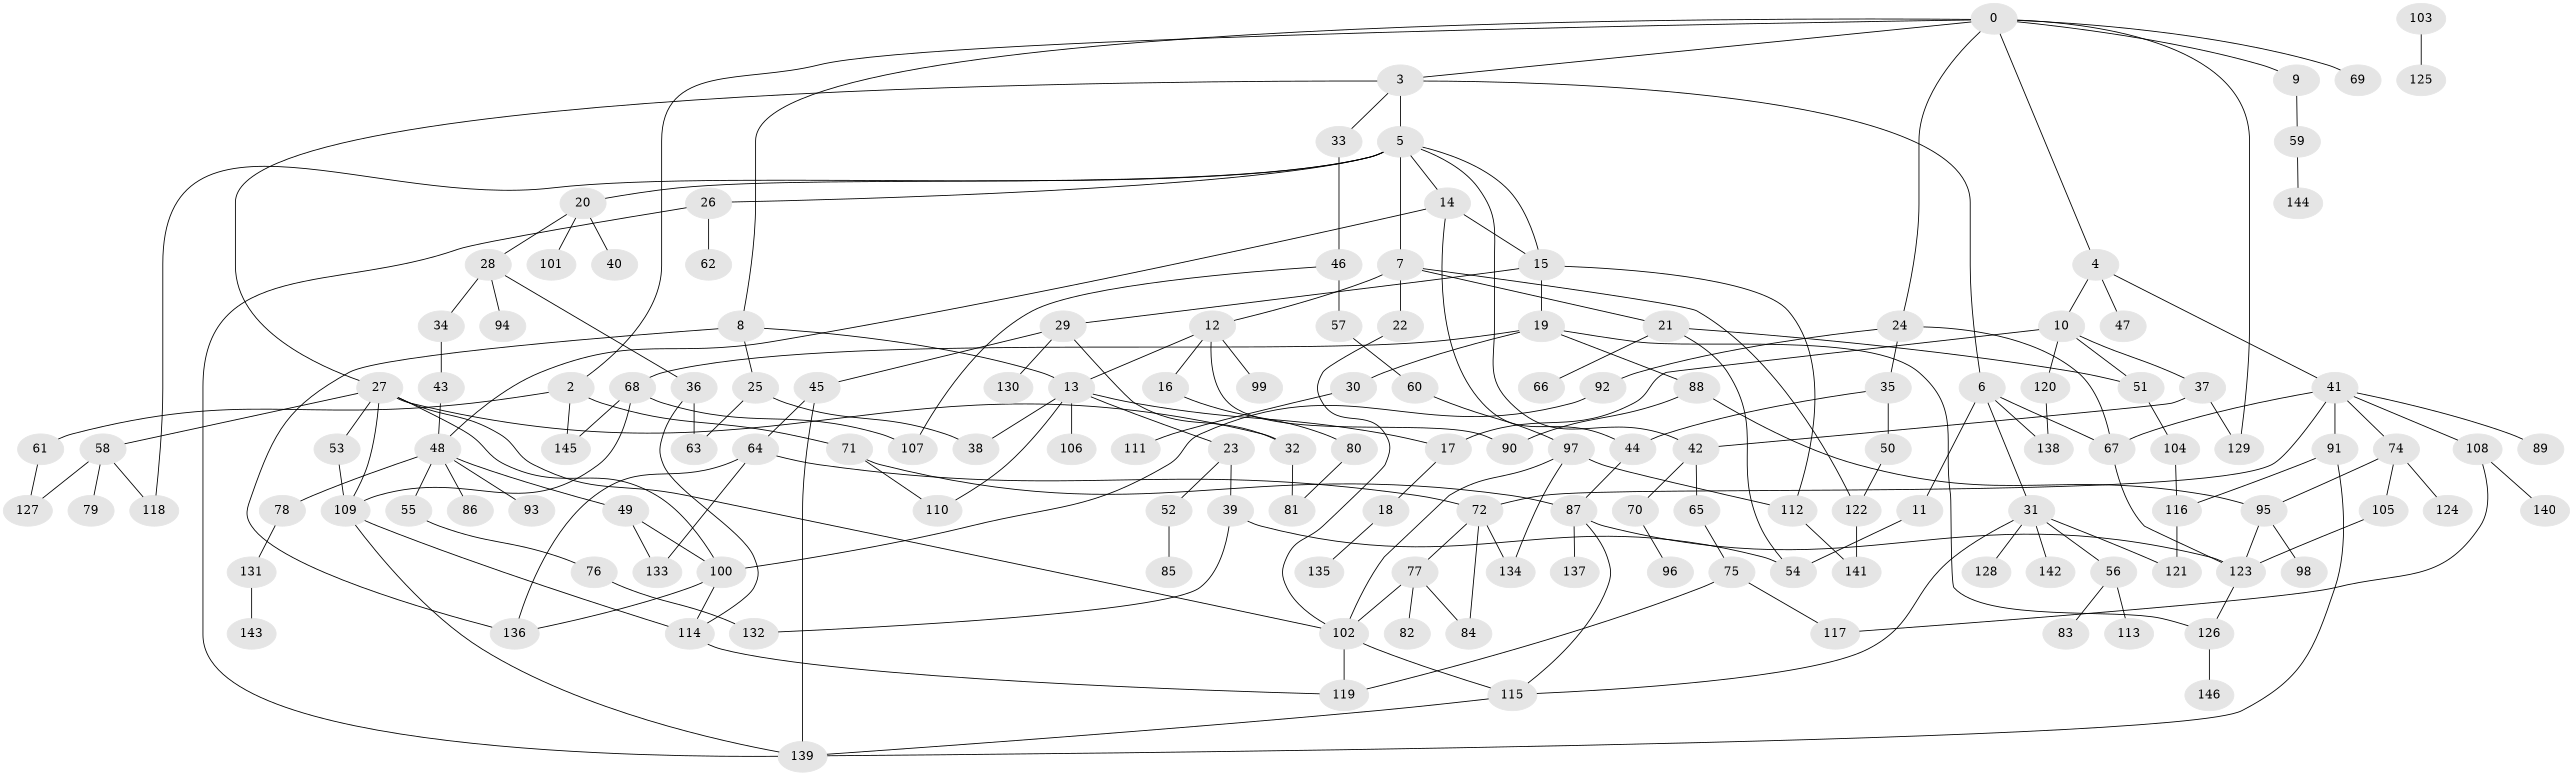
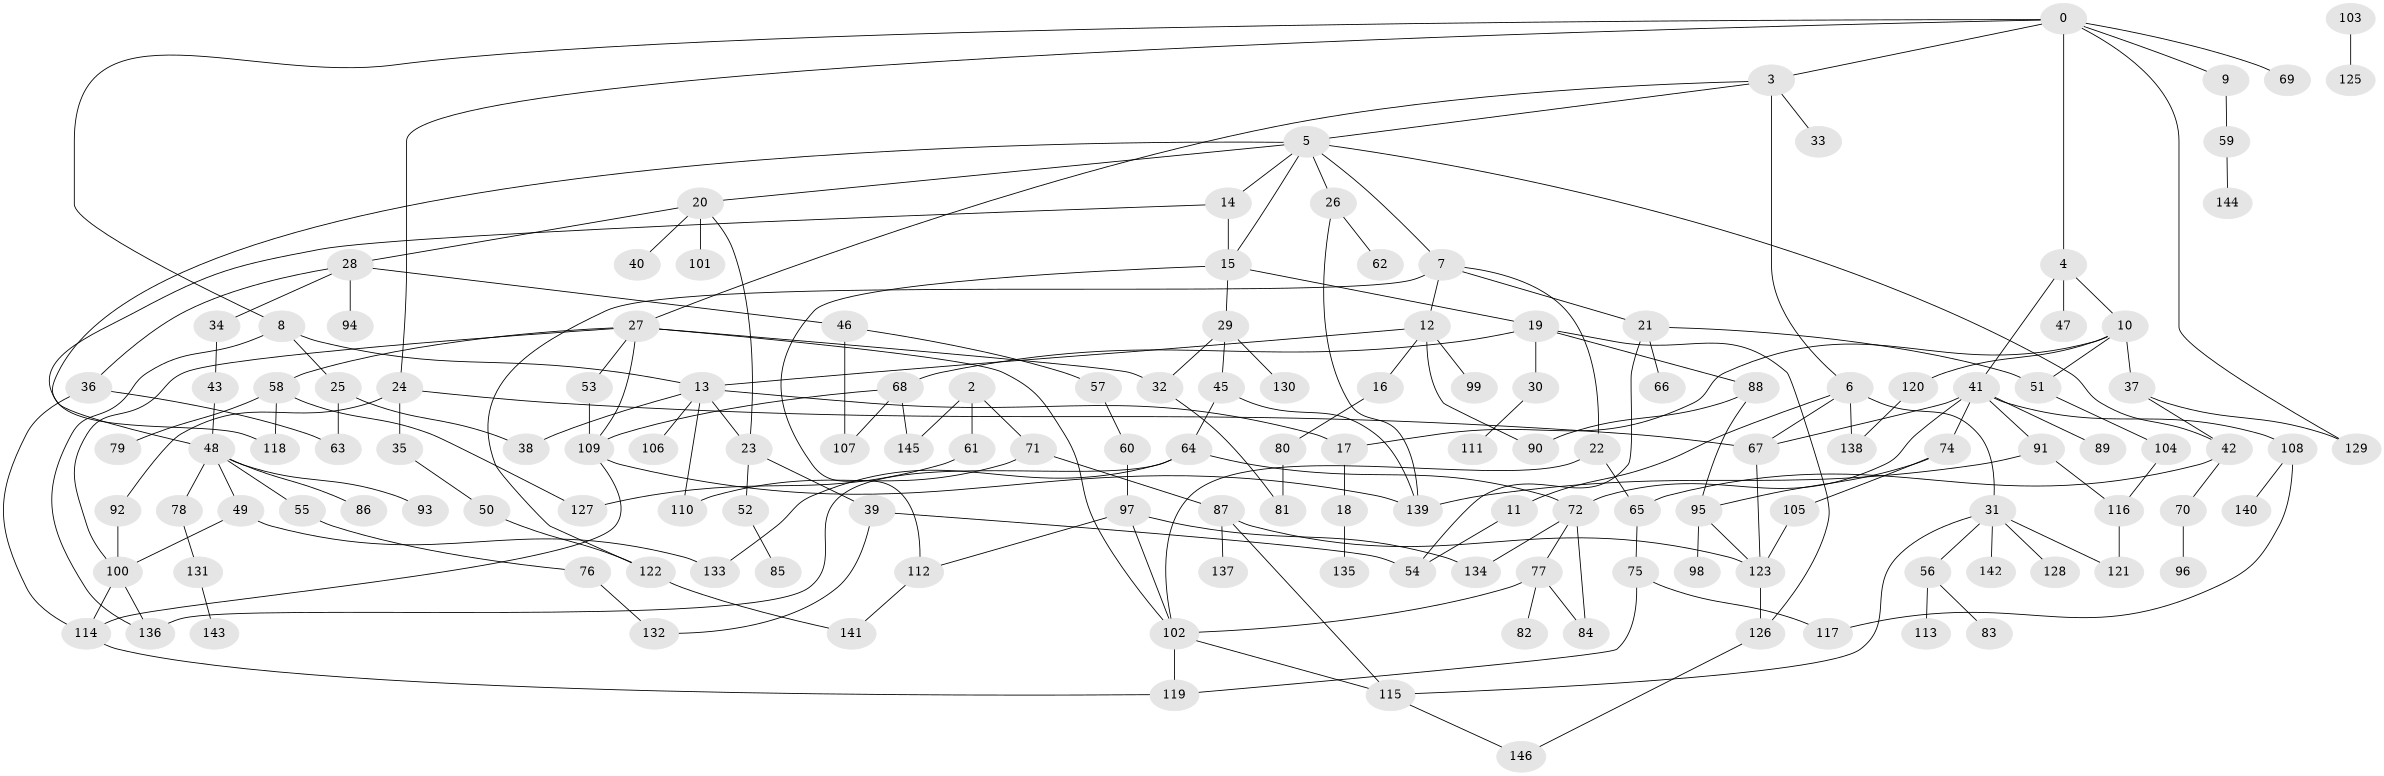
(1045, 45) -> none
(1339, 203) -> (597, 296)
none -> (749, 321)
(1633, 449) -> none
none -> (1612, 472)
(2448, 511) -> none
(1158, 729) -> (1456, 726)
